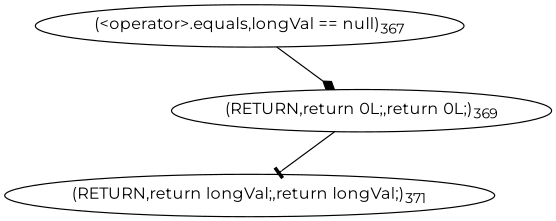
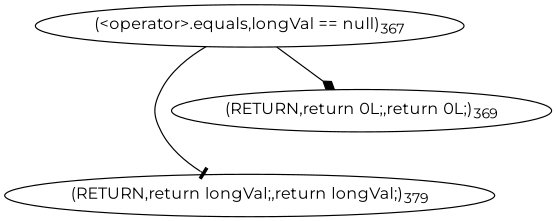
(308, 151) -> (155, 107)
(416, 194) -> (416, 194)
